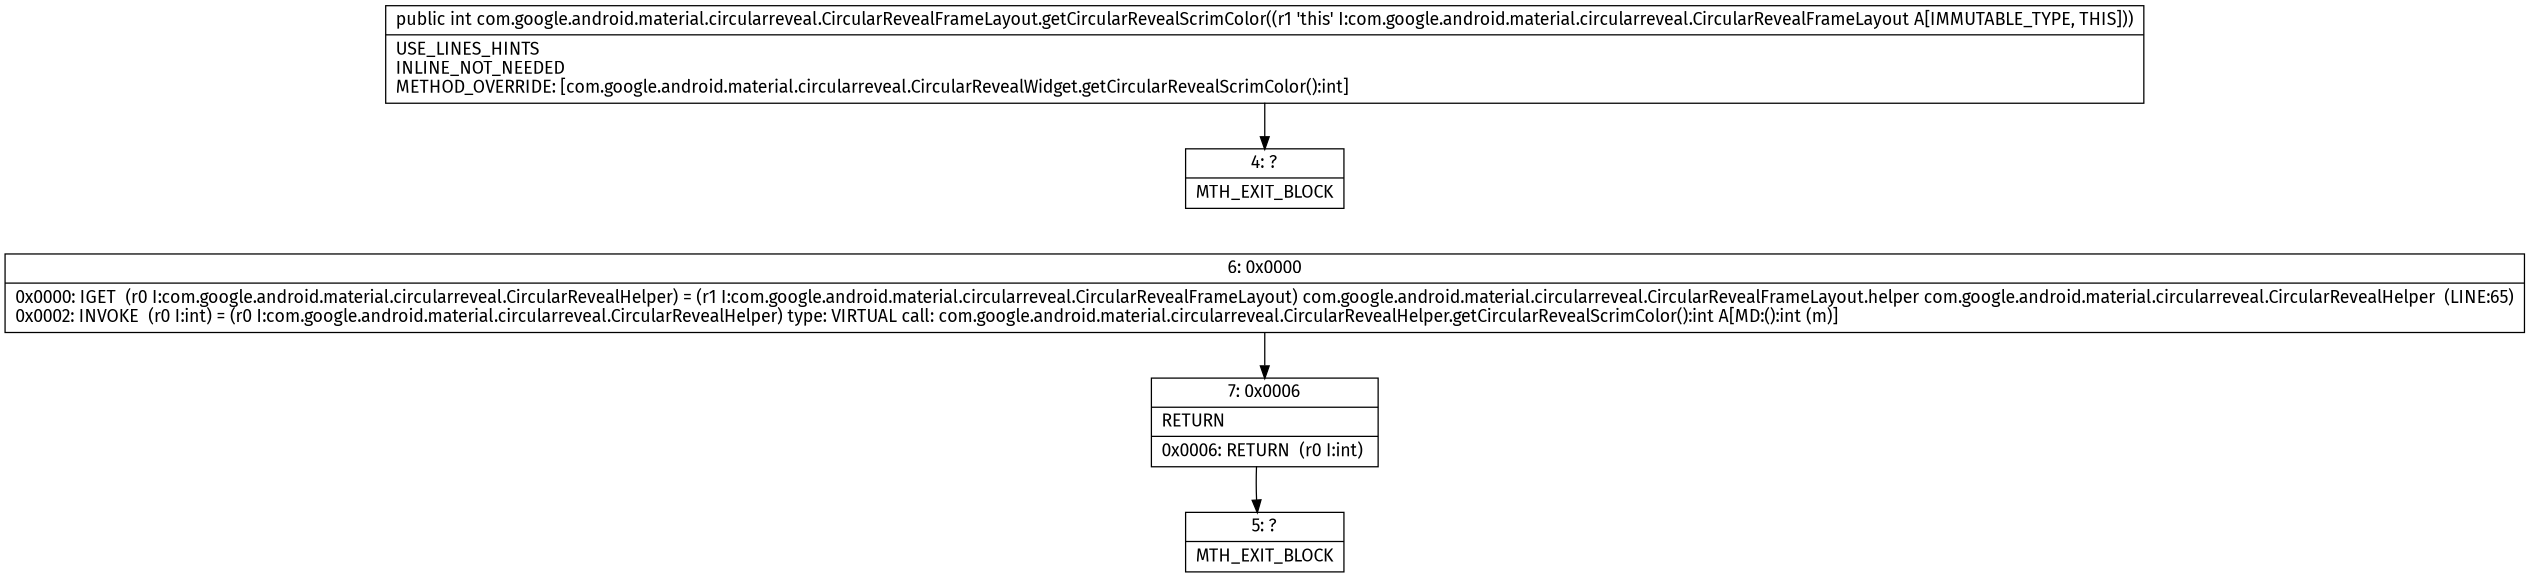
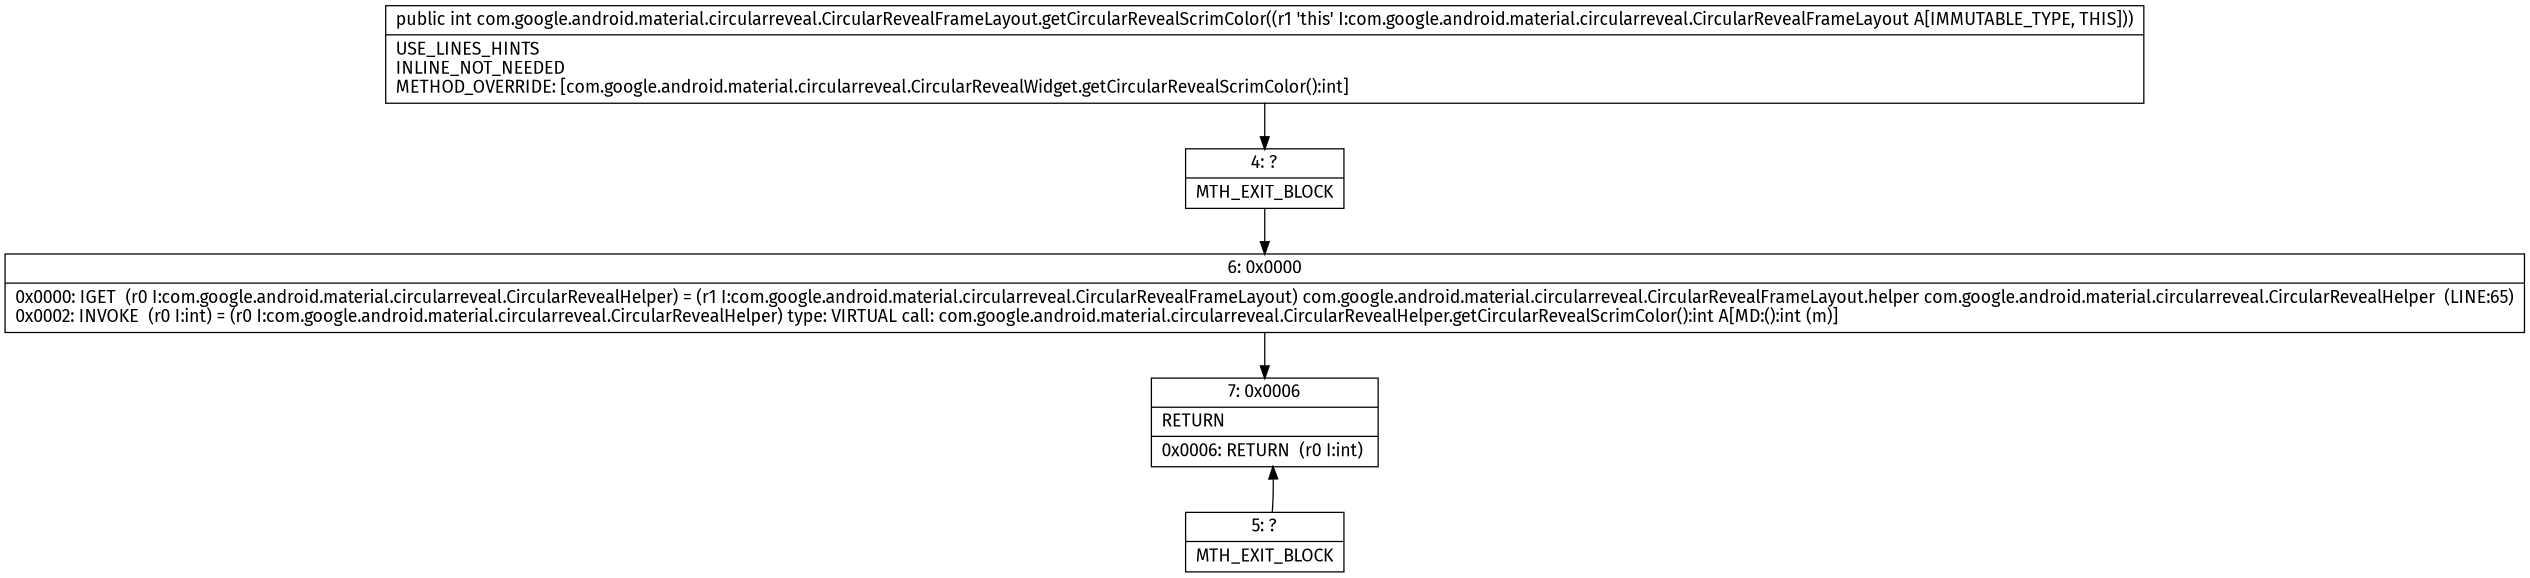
none -> (1265, 225)
(1256, 483) -> (1273, 496)
